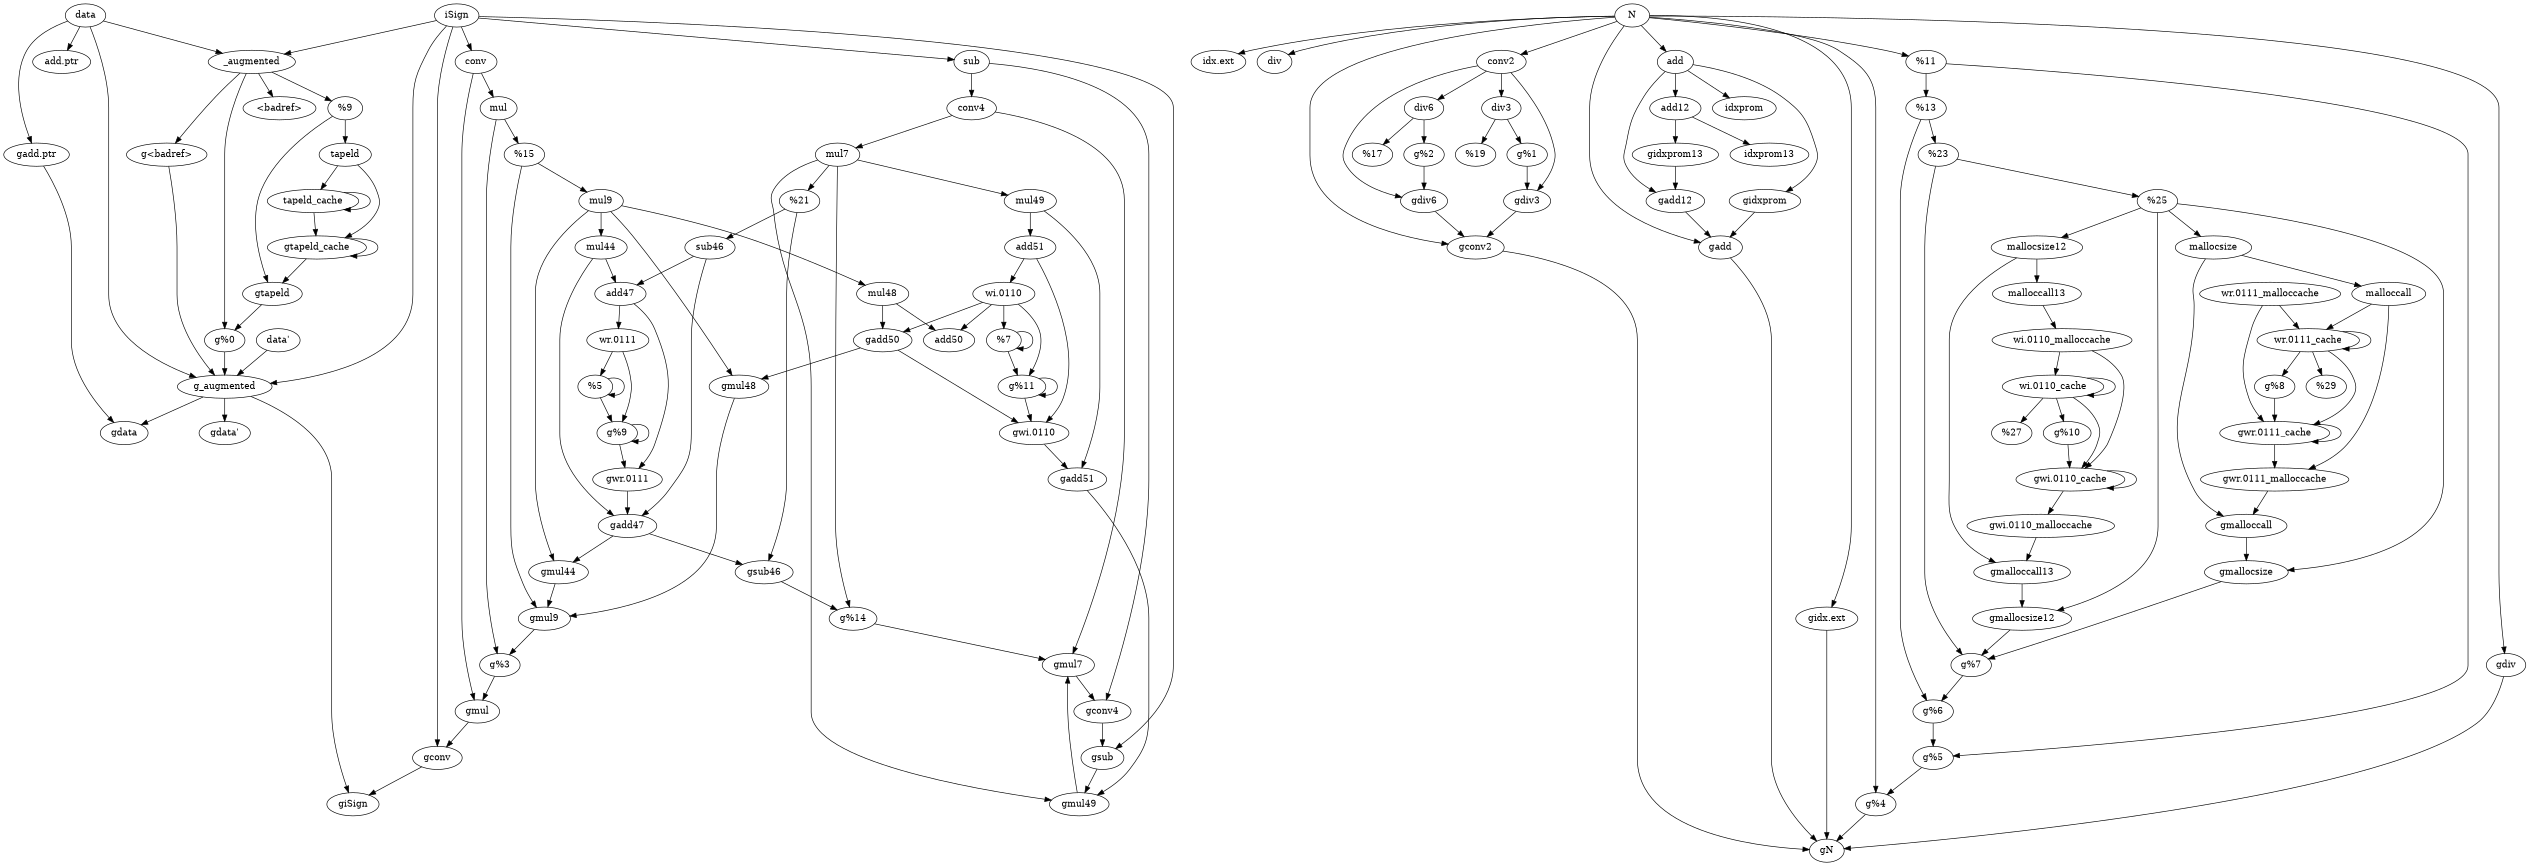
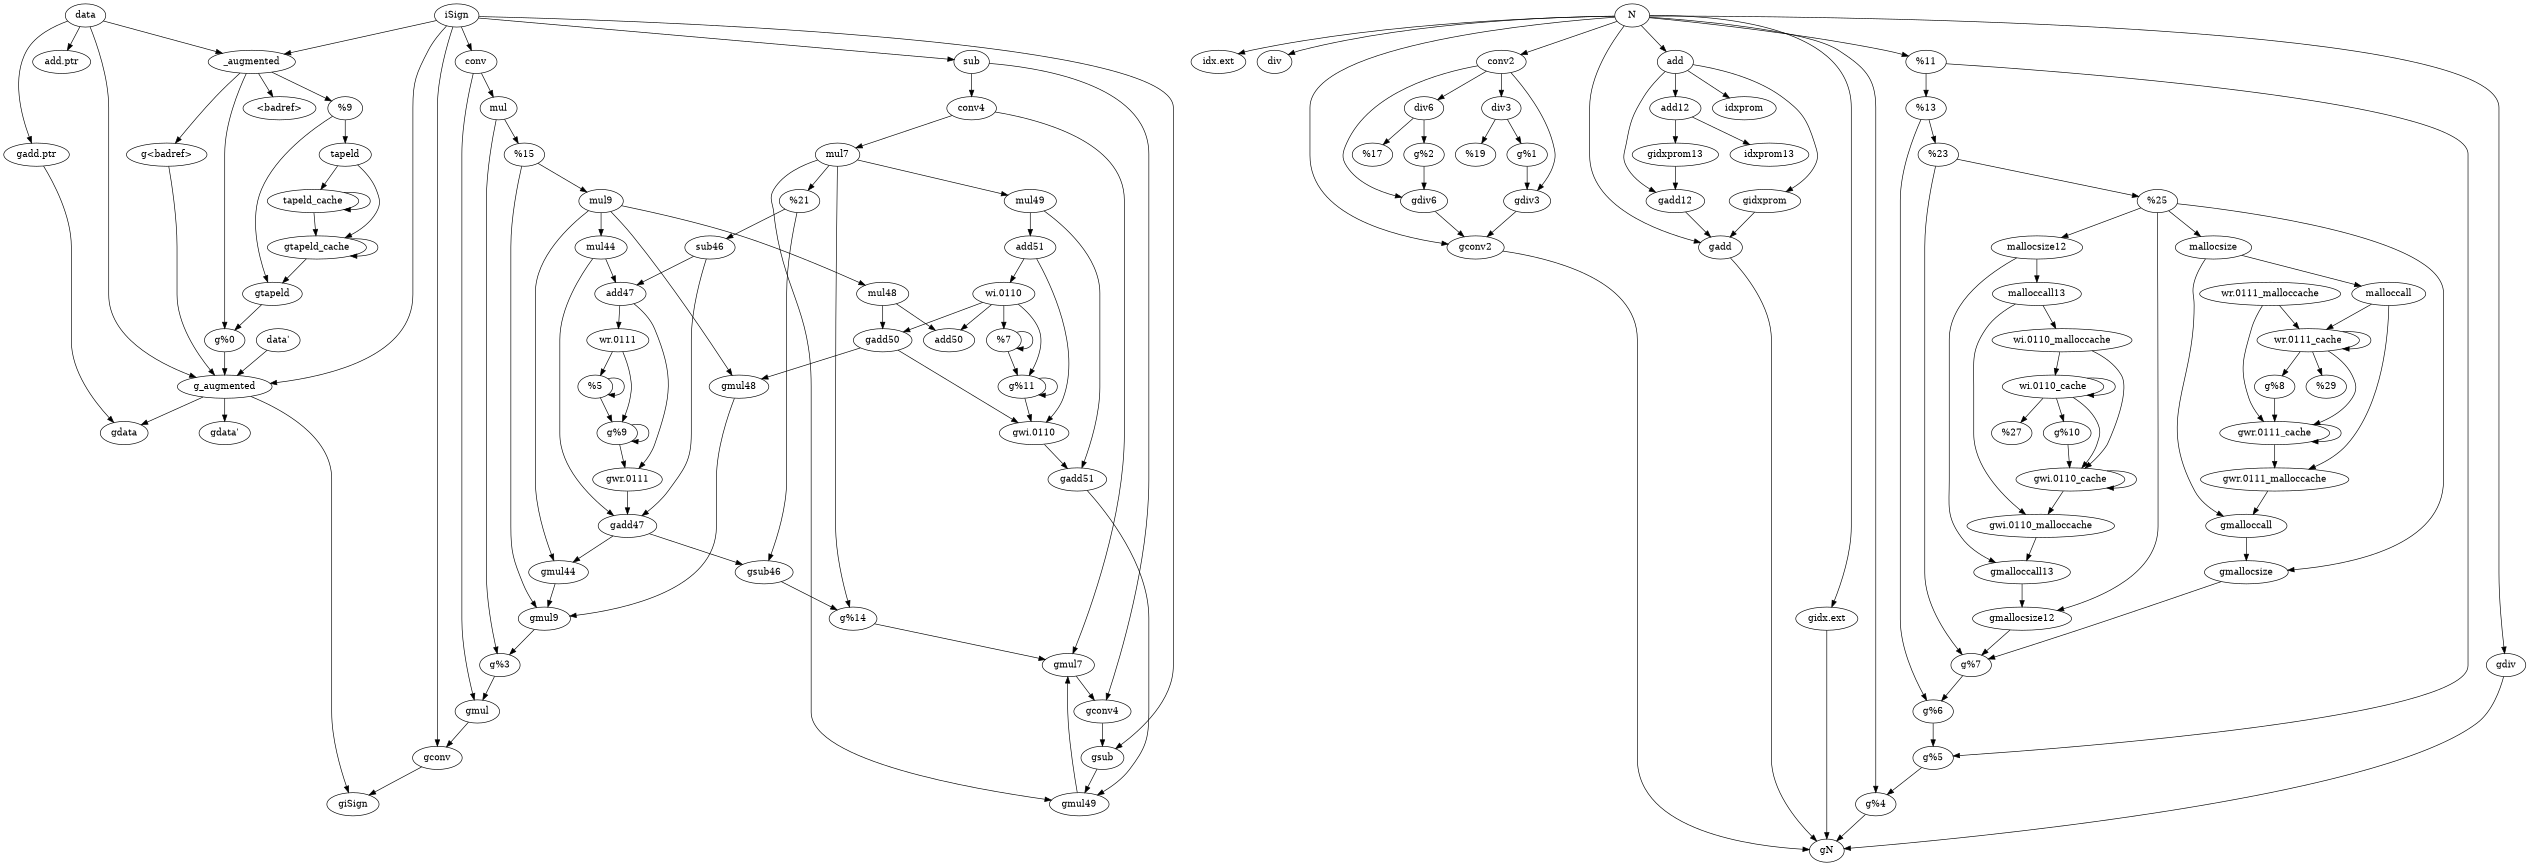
none -> (1974, 407)
